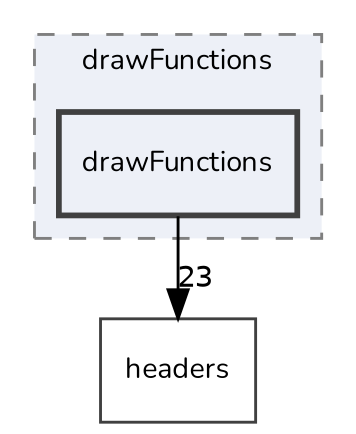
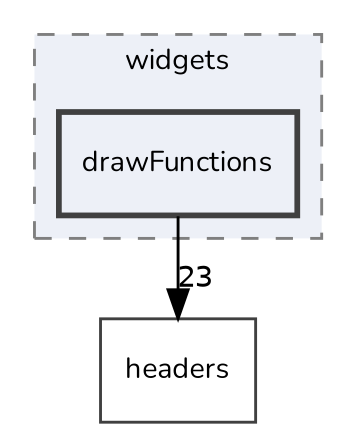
(178, 62) -> (178, 62)
